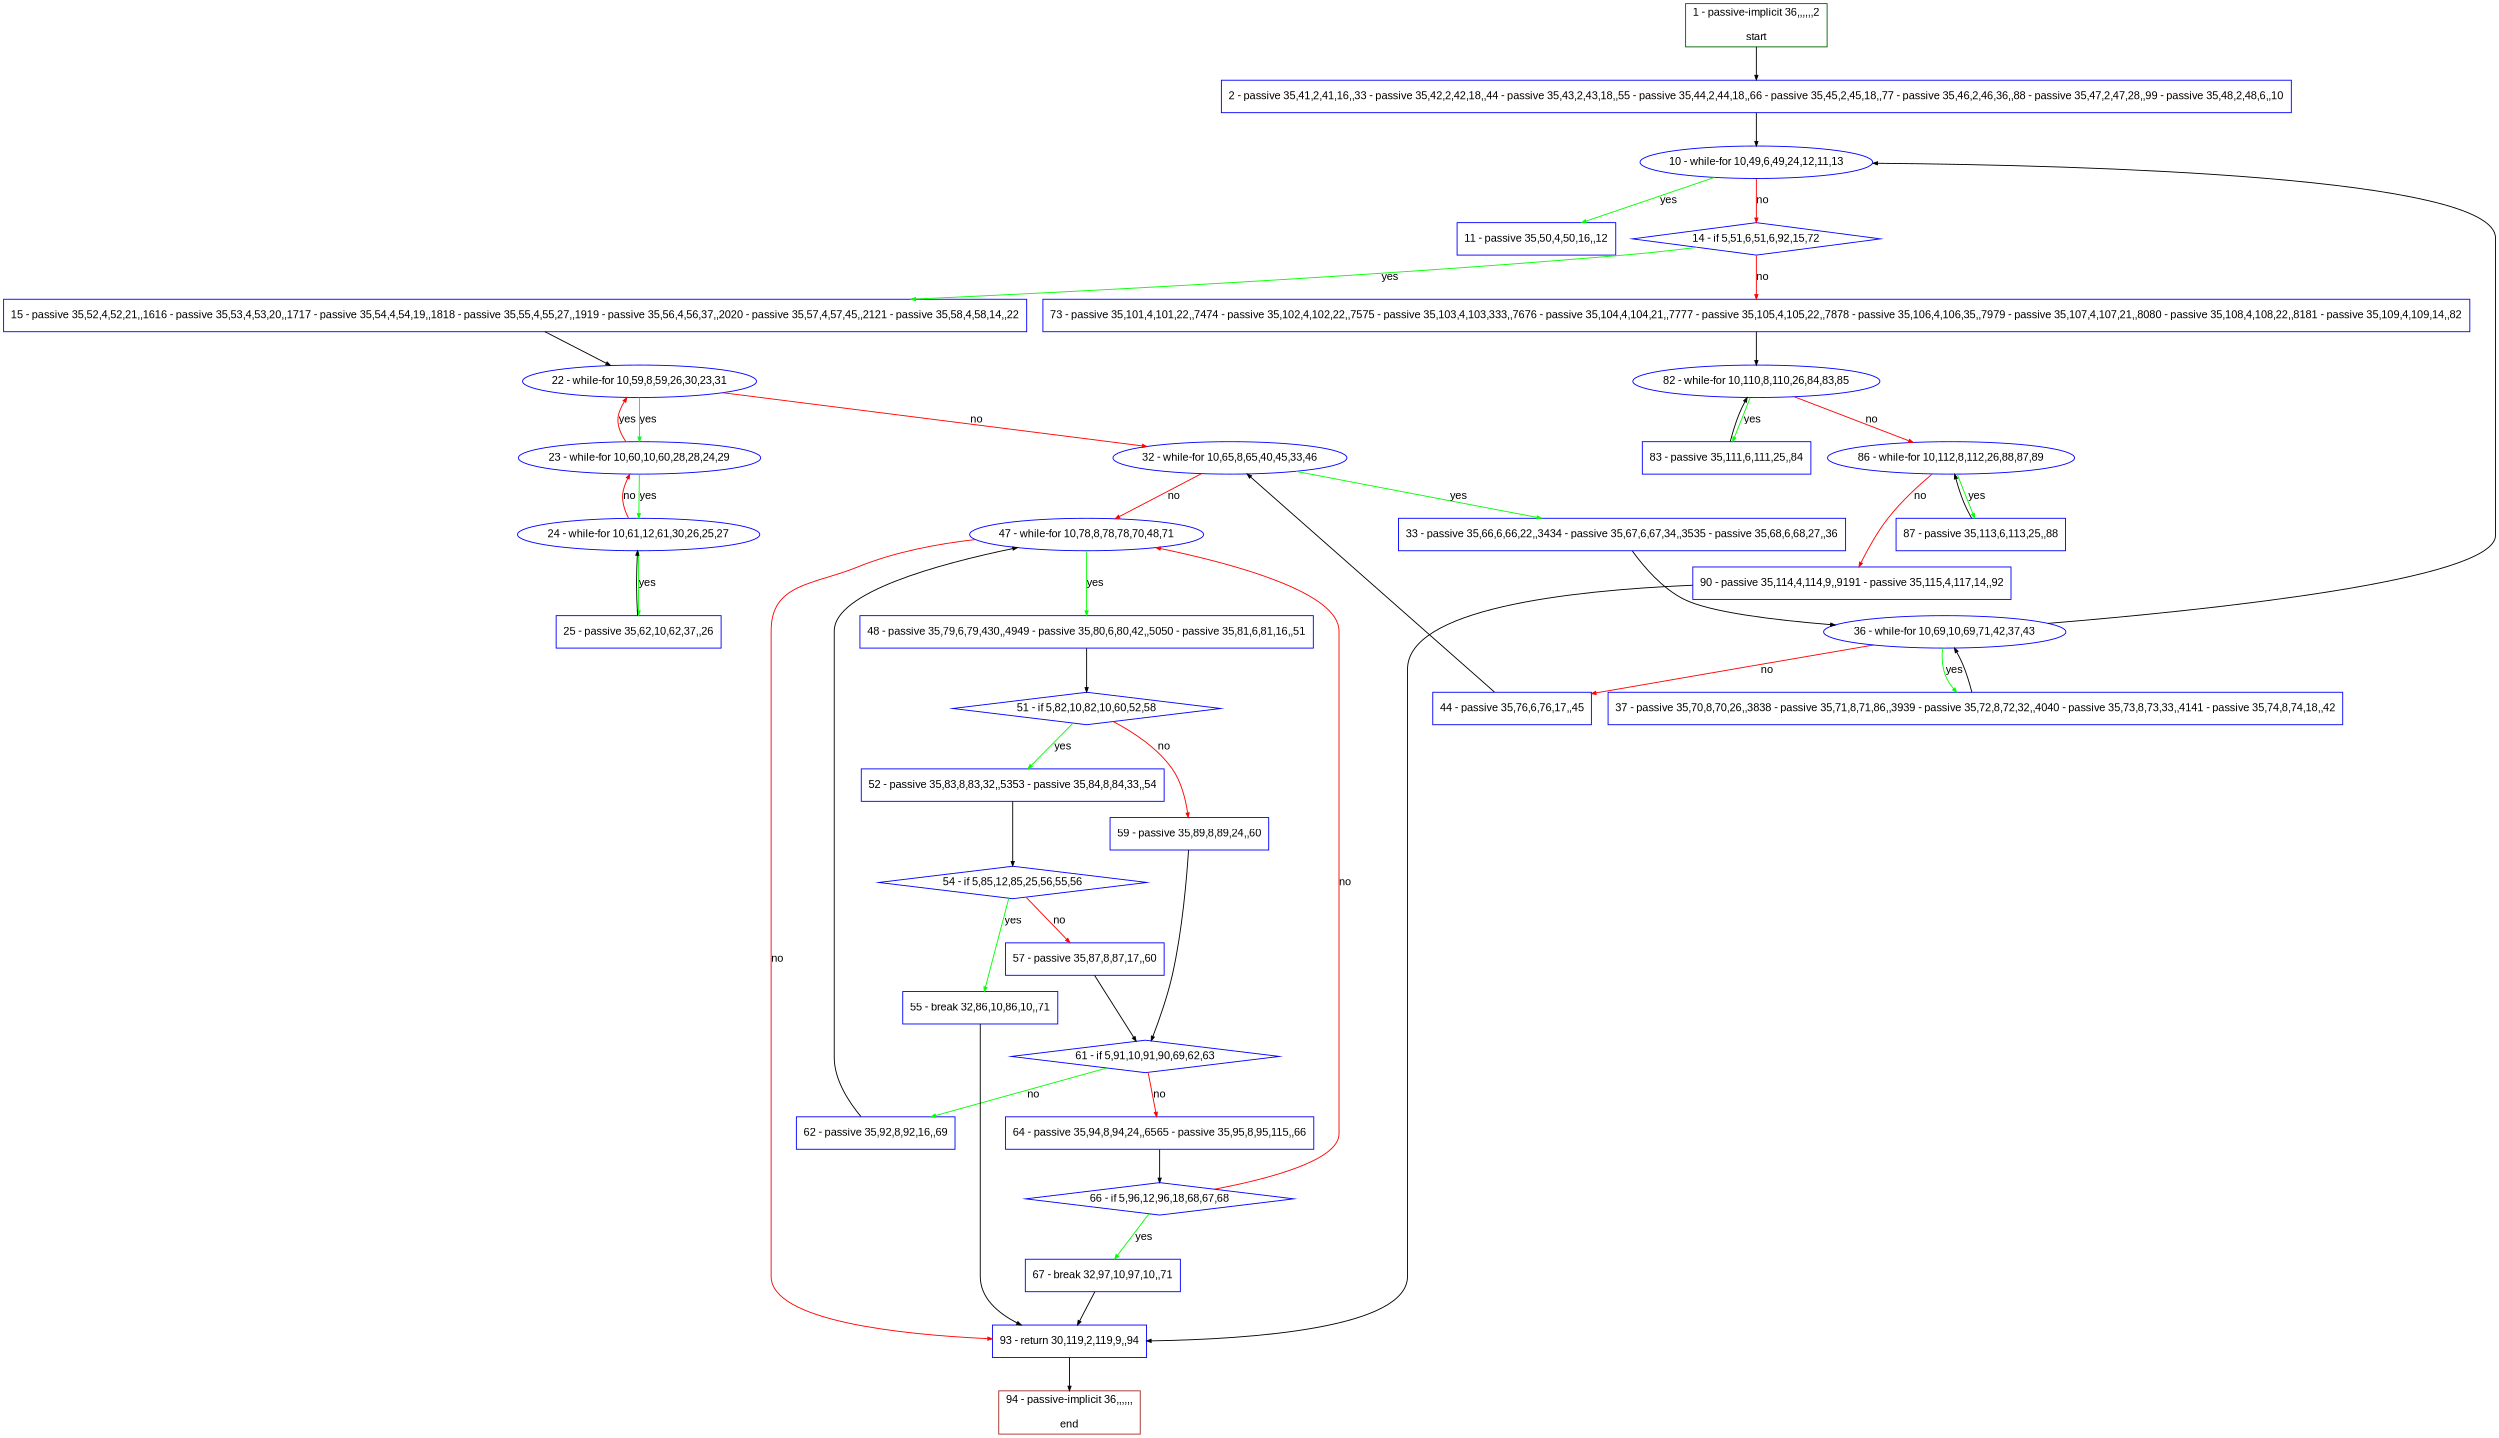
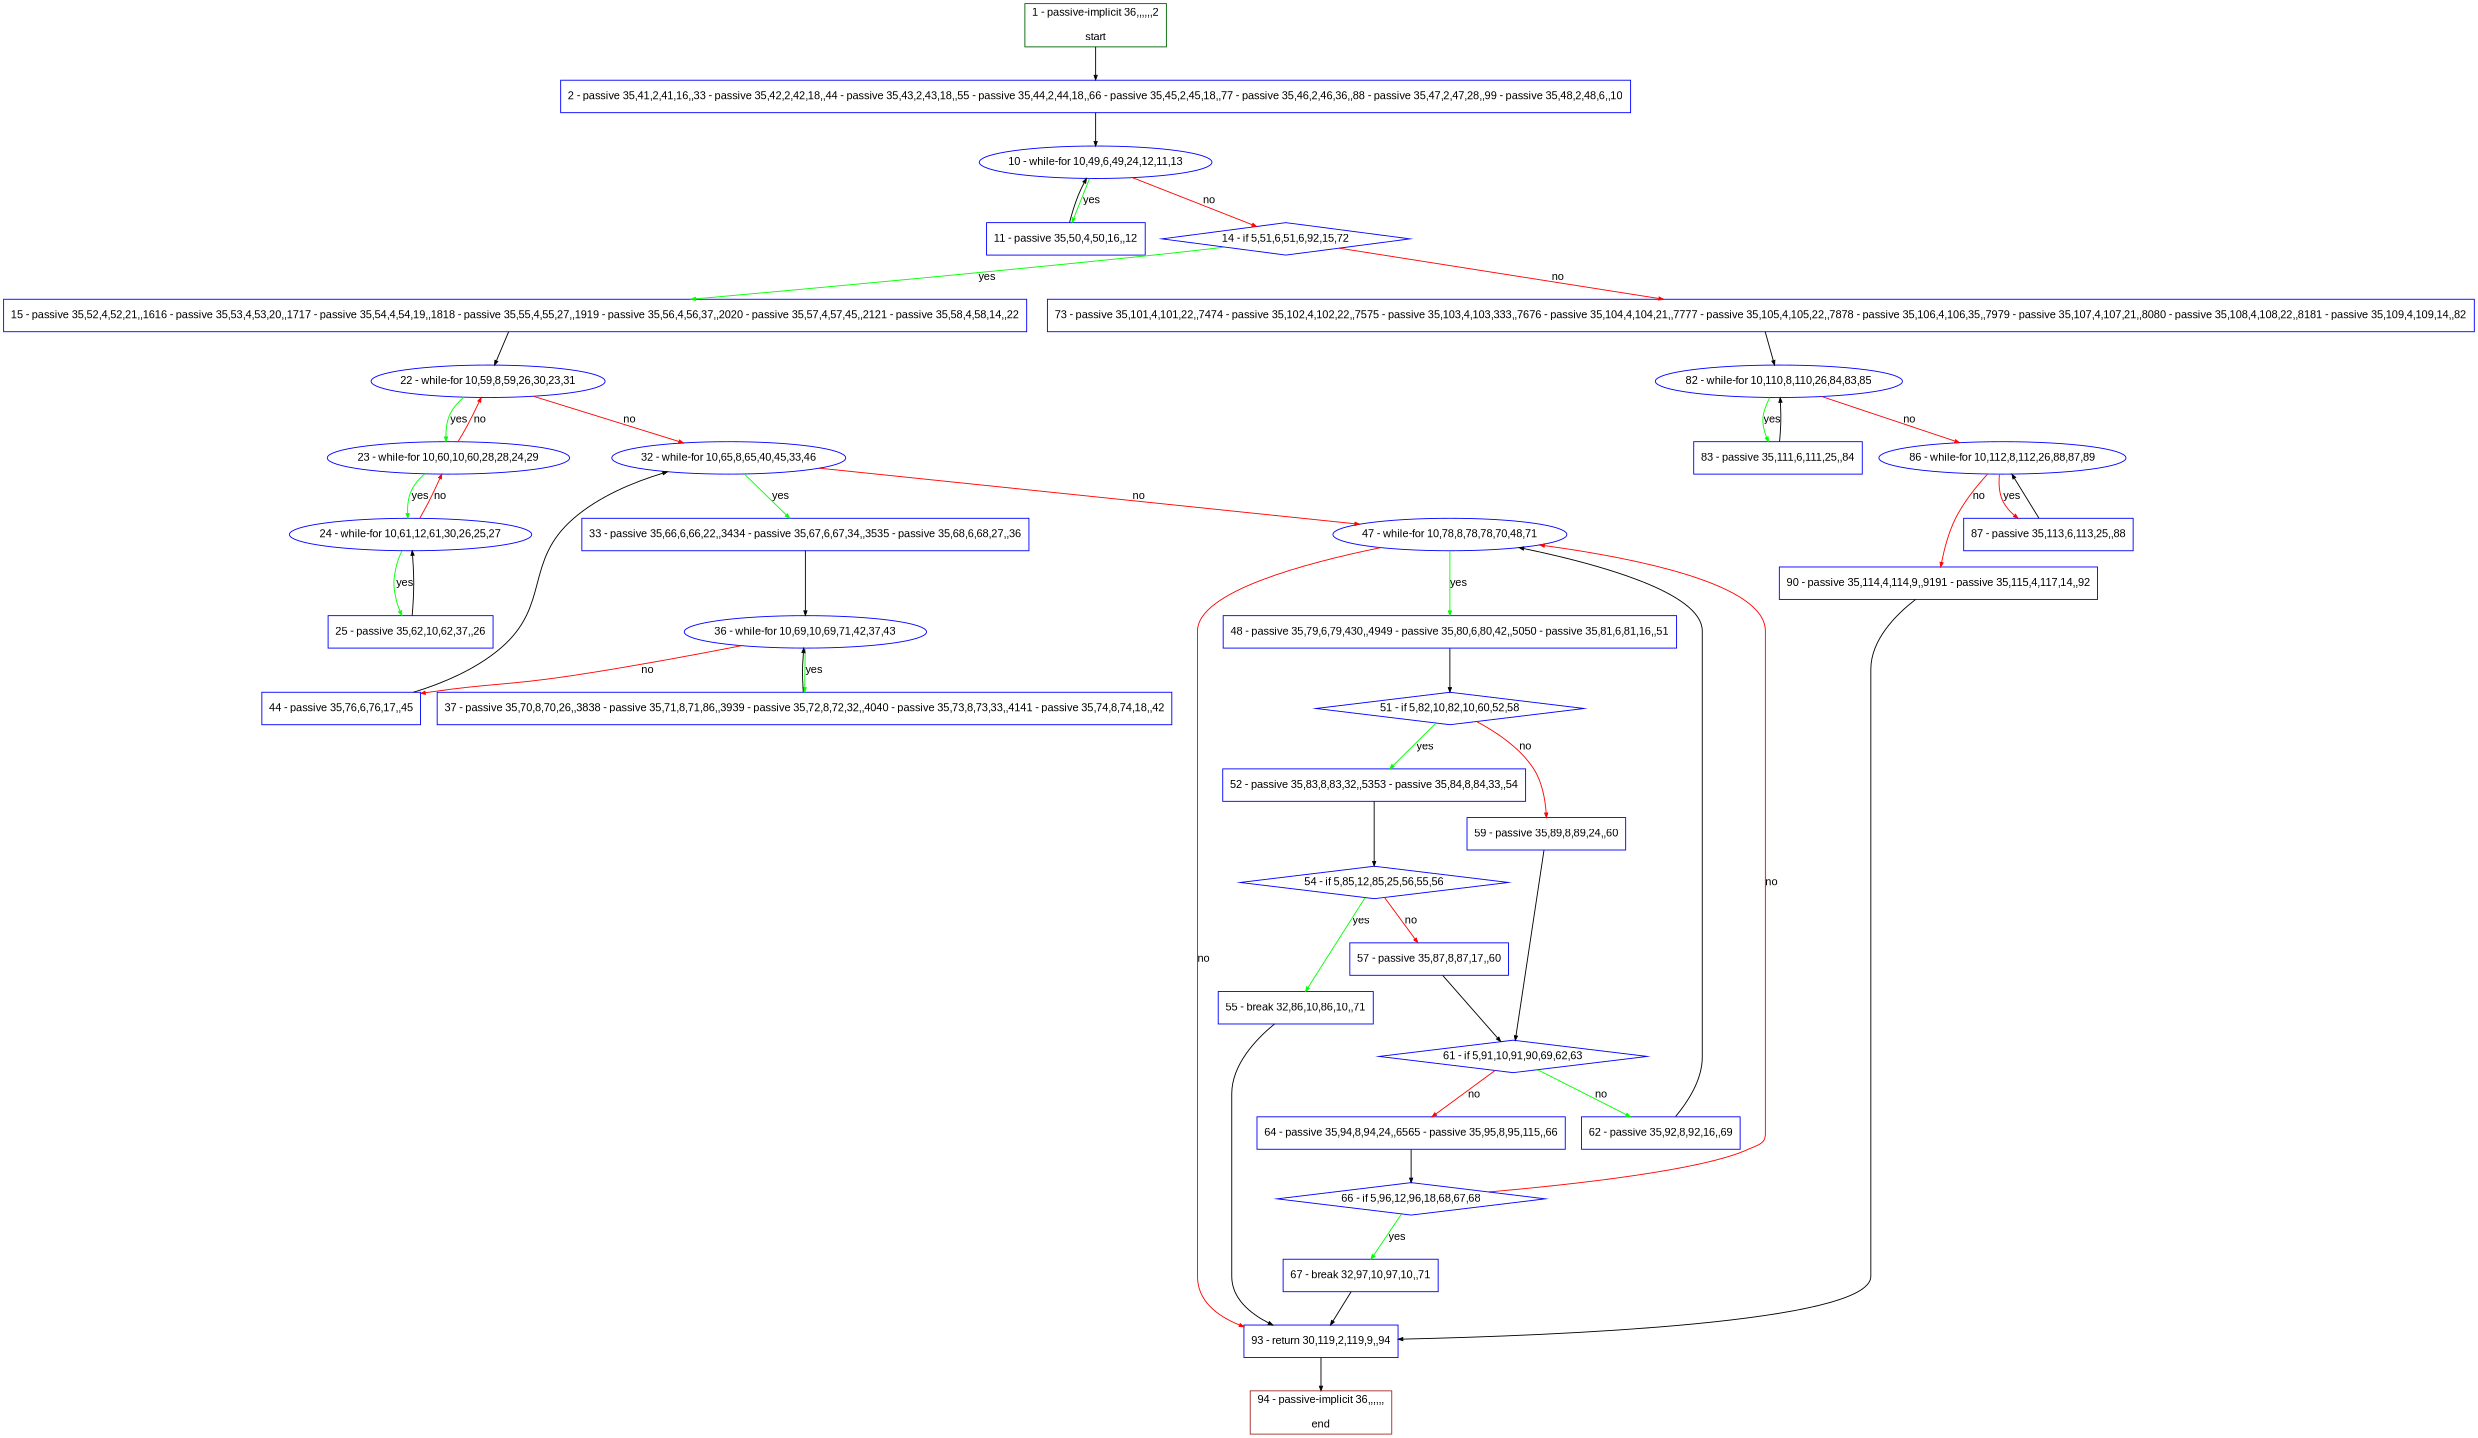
(2495, 302) -> (1076, 202)
(627, 420) -> (480, 420)
(1965, 494) -> (2001, 497)
